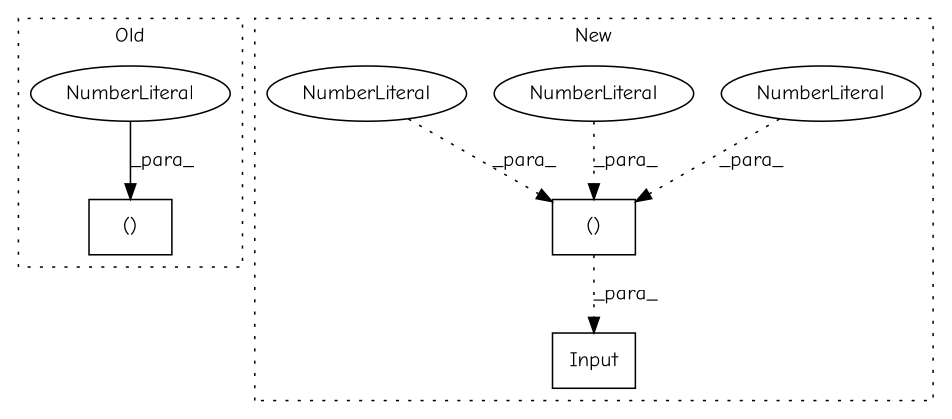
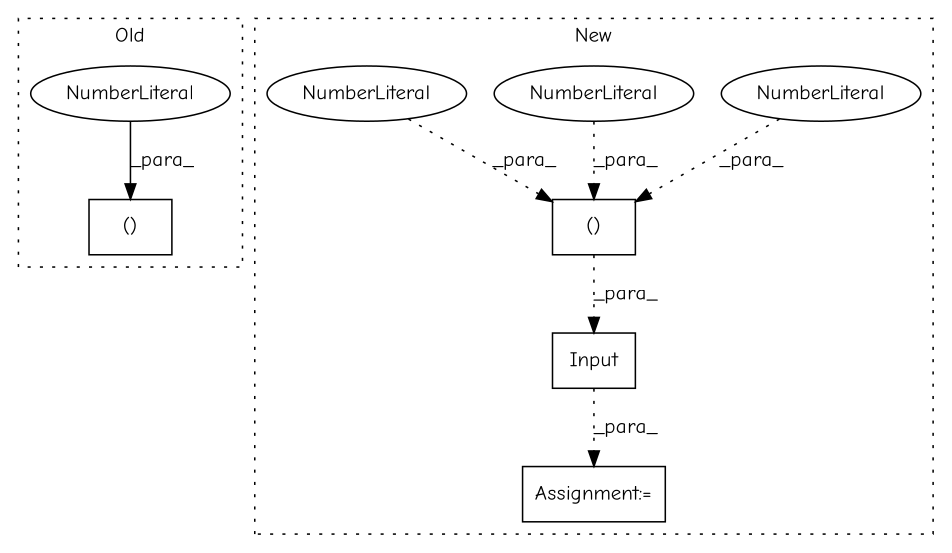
none -> (594, 494)
